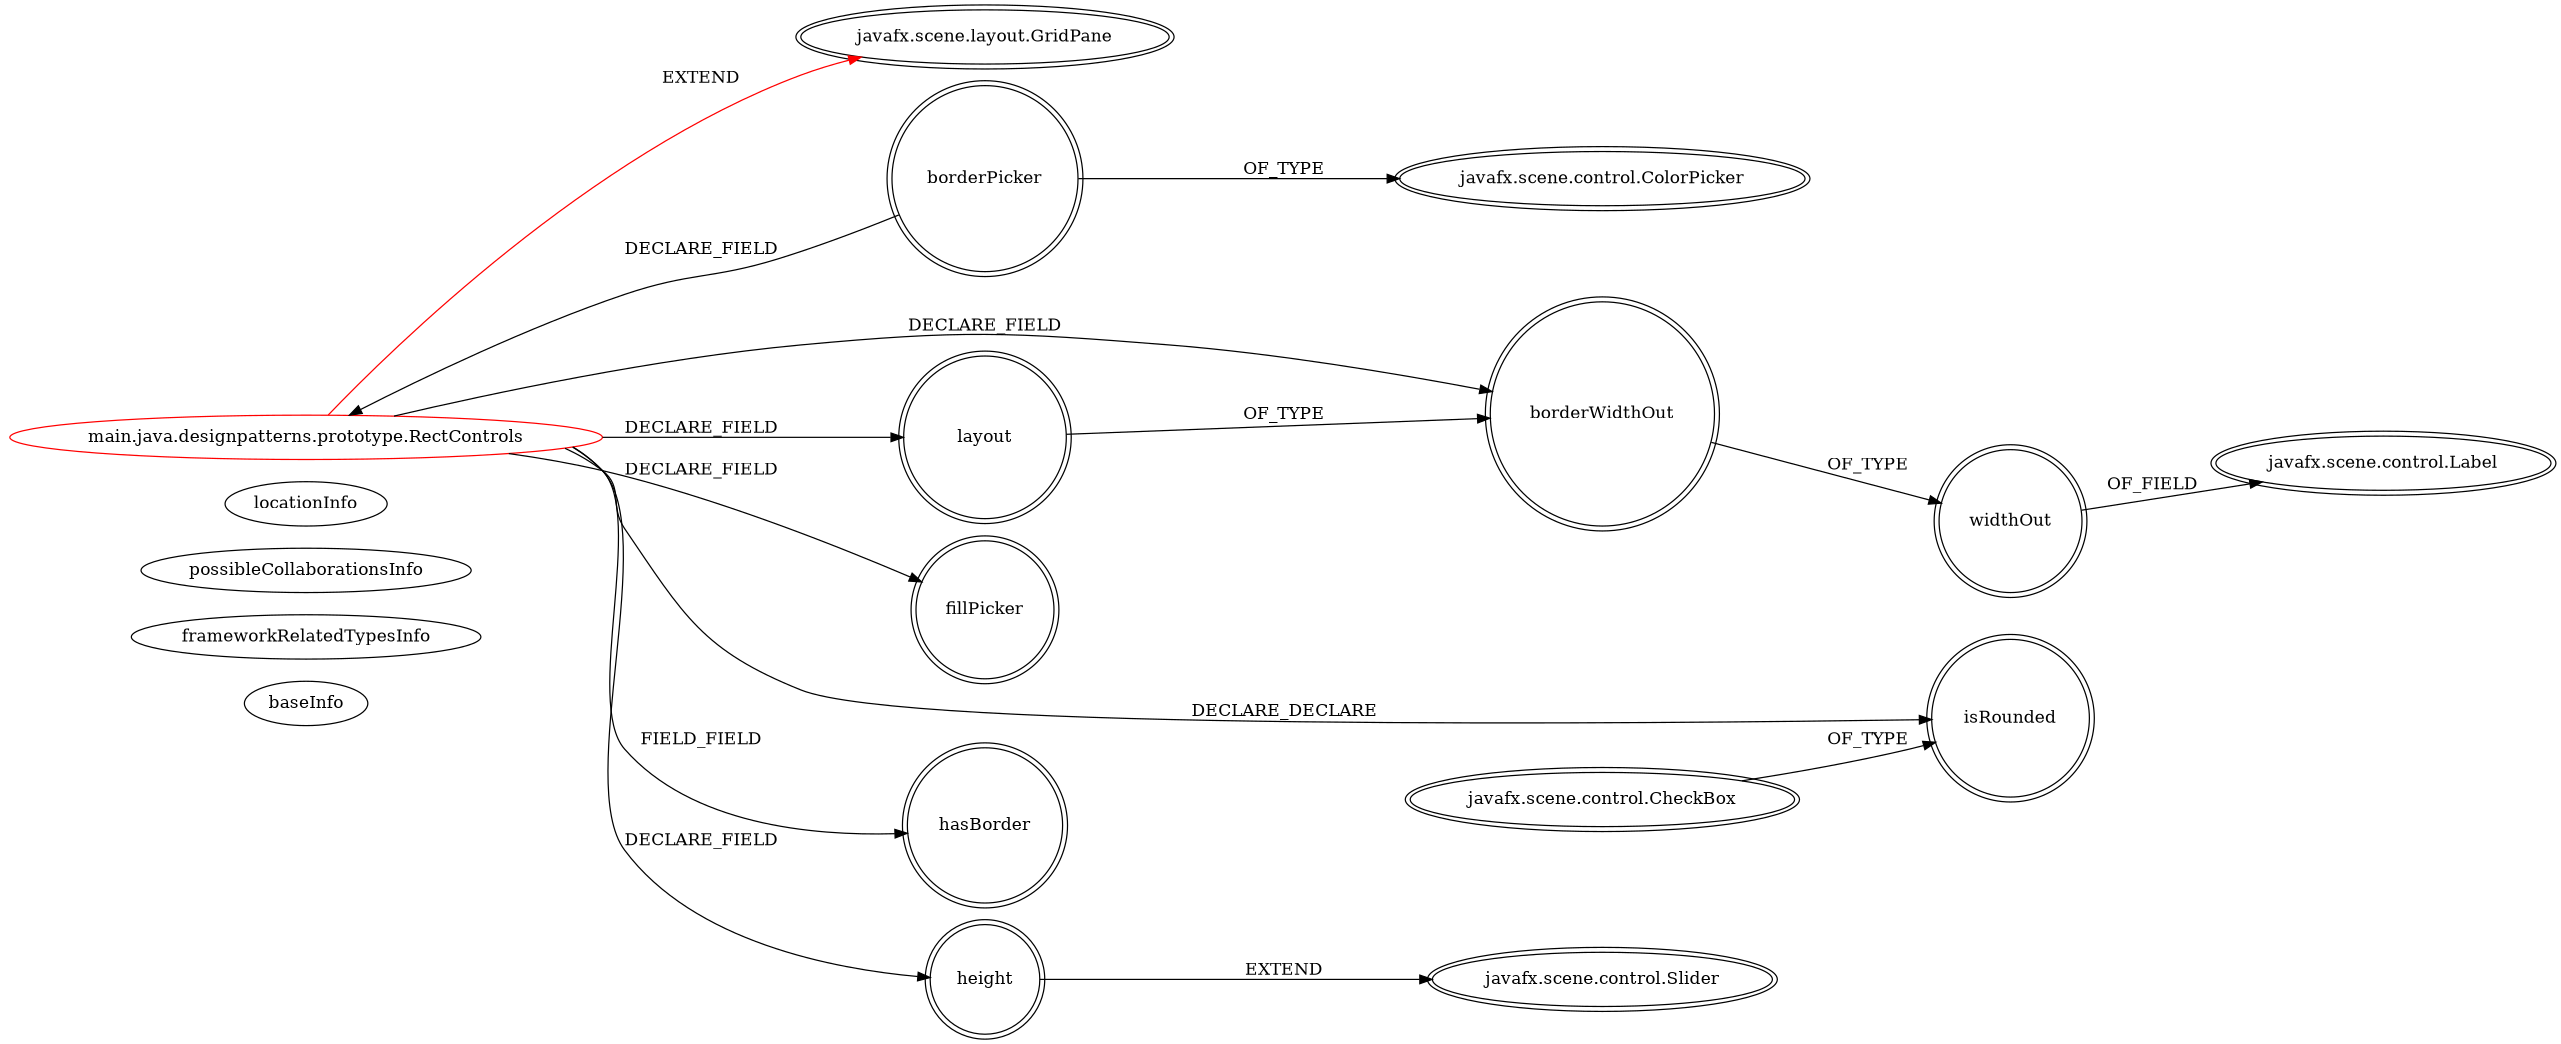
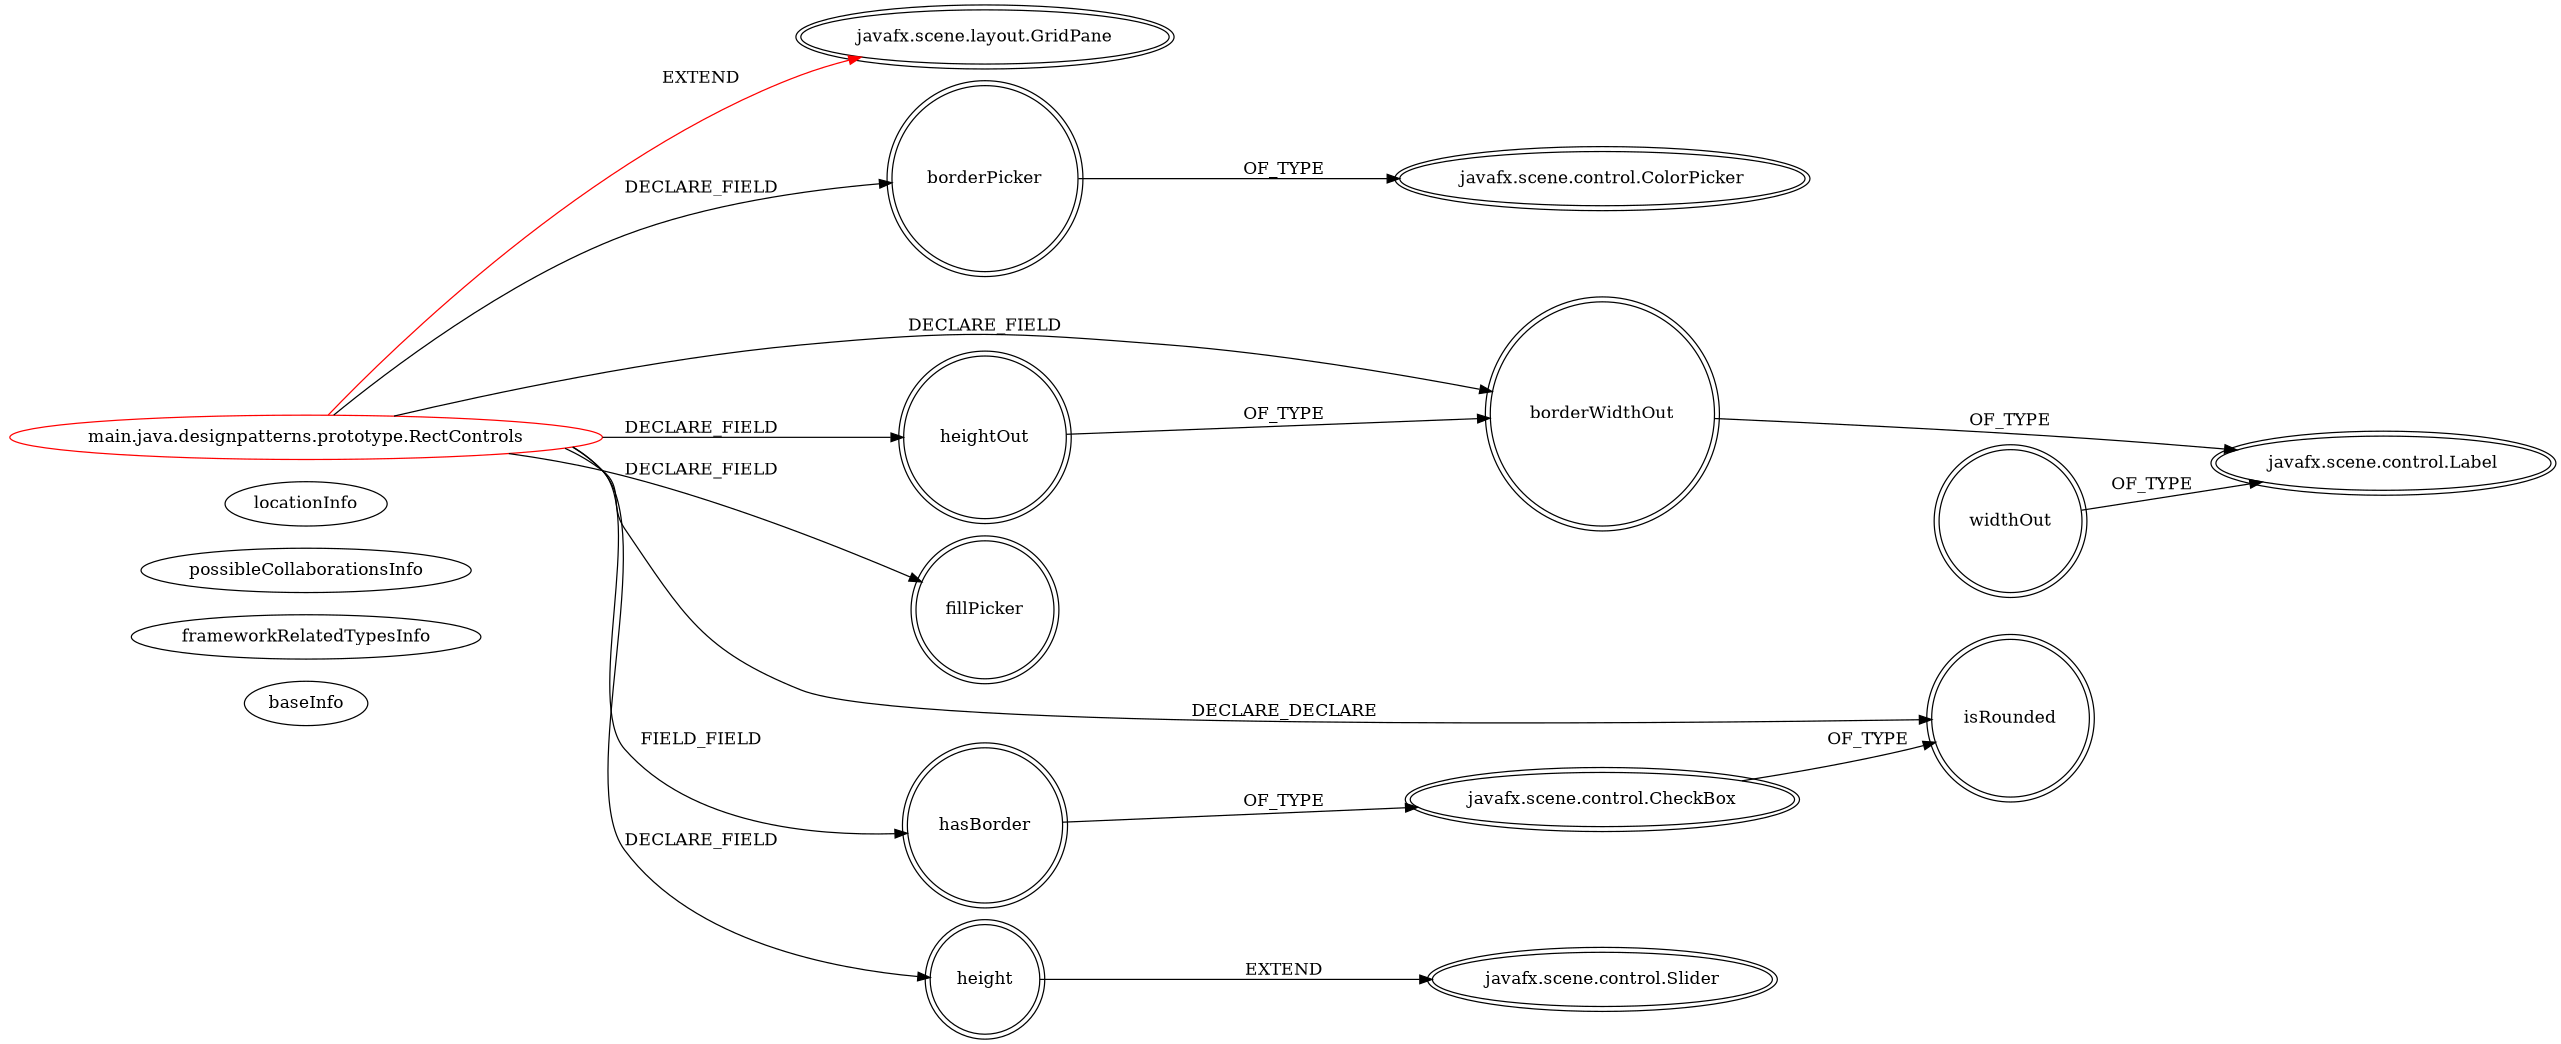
(624, 295) -> (587, 251)
(985, 437) -> (985, 437)
(1820, 471) -> (1969, 431)
(2153, 485) -> (2153, 485)
none -> (1234, 815)
